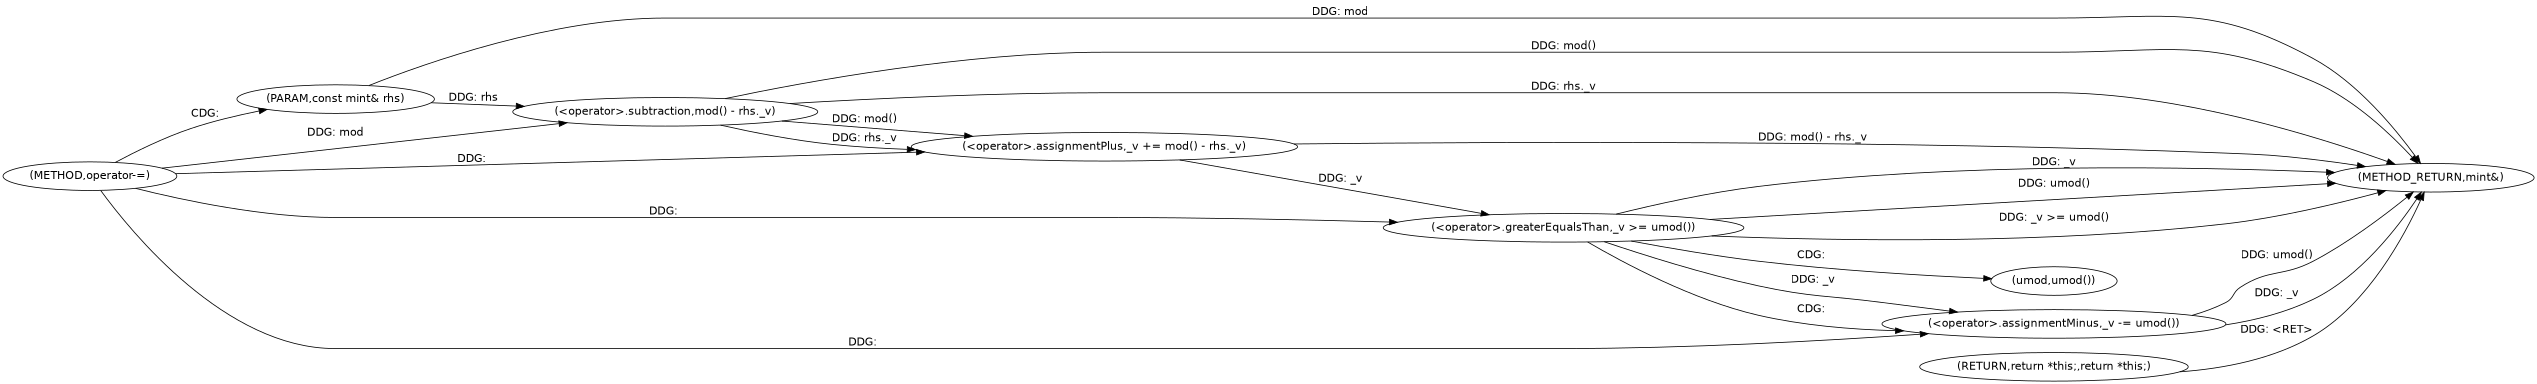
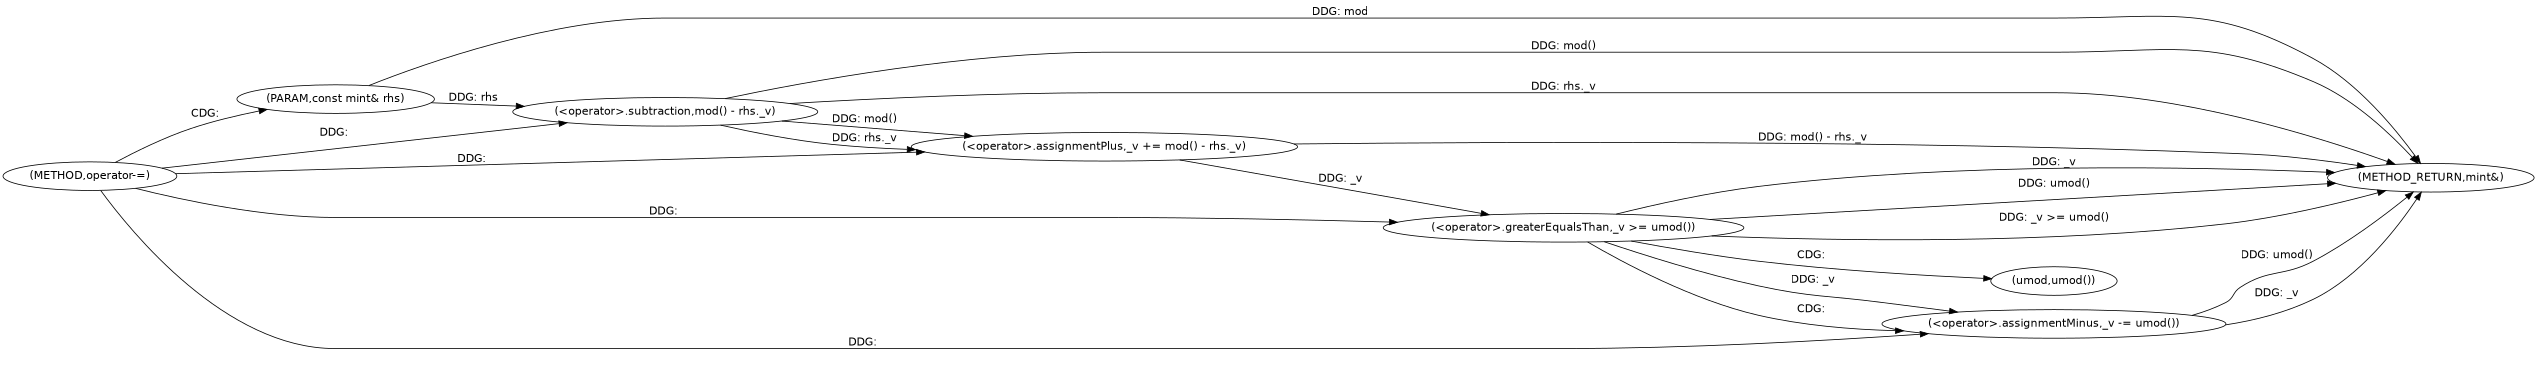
(336, 133) -> (336, 133)
(2054, 367) -> none
